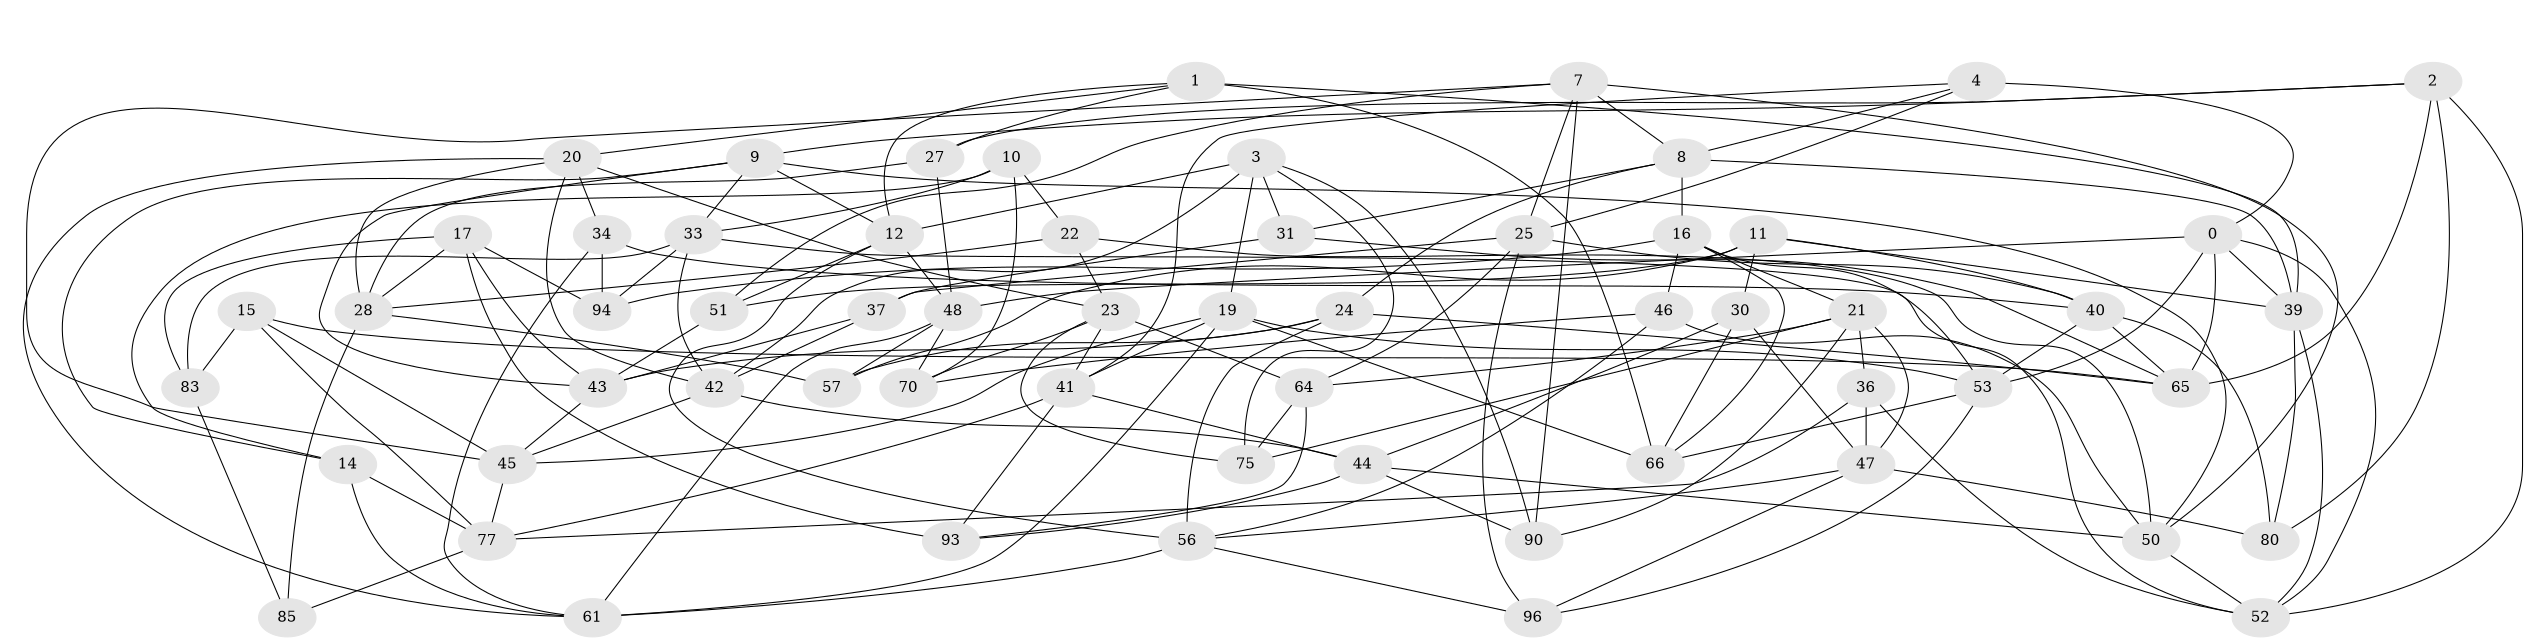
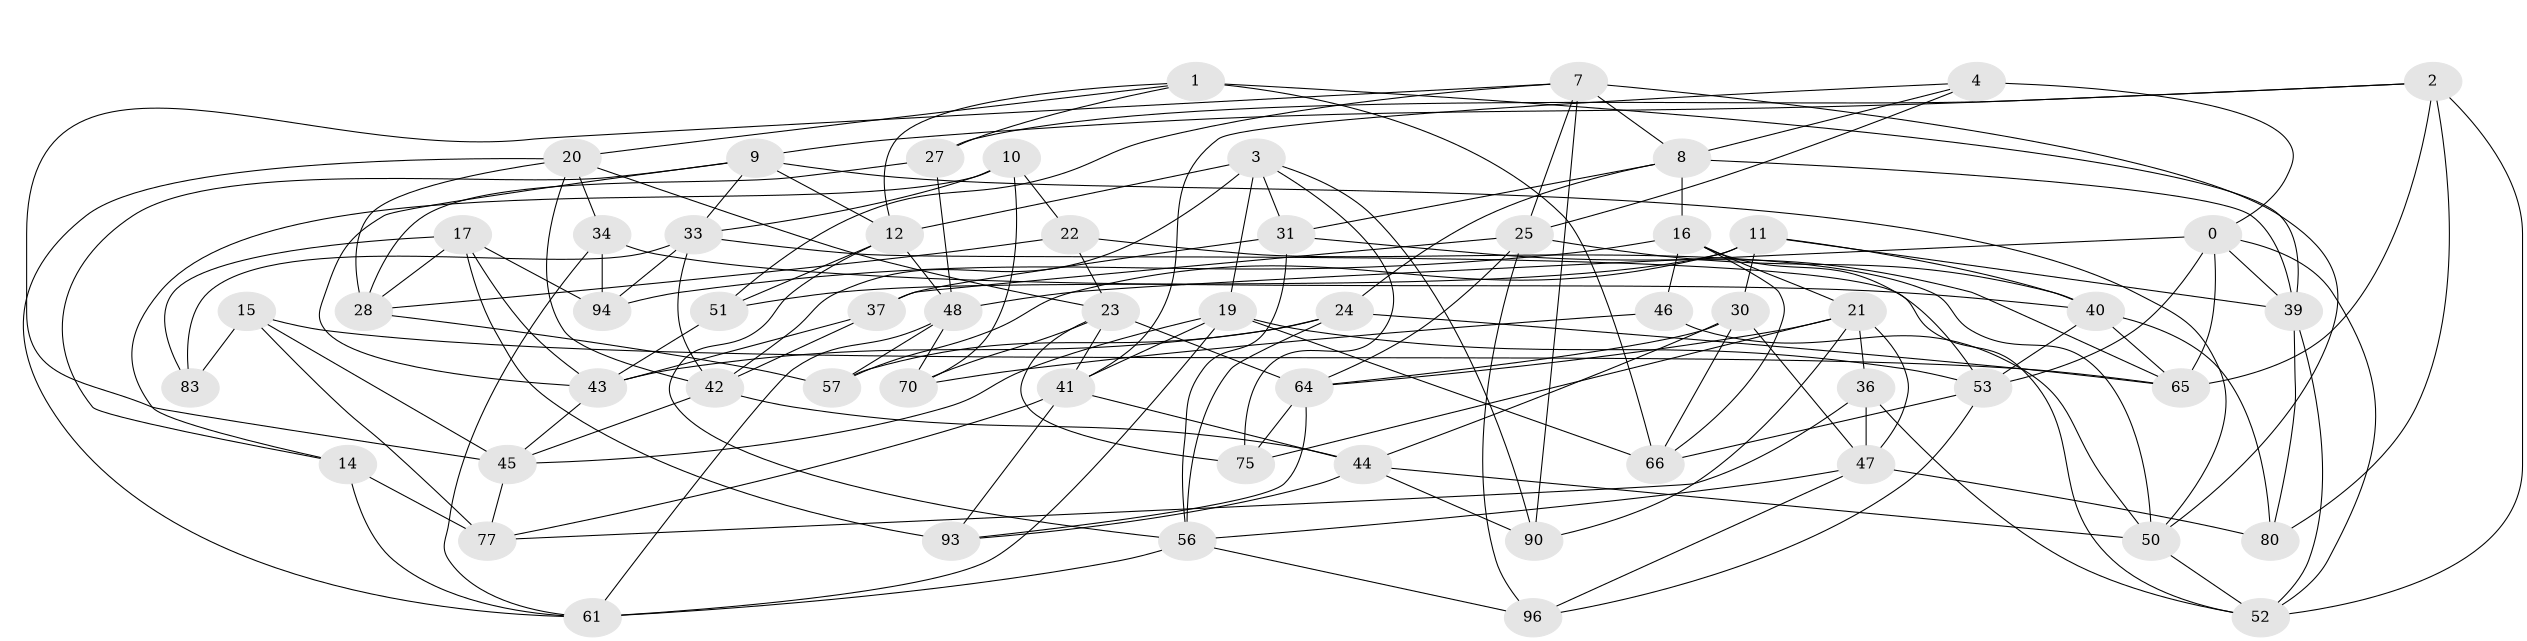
none -> (1527, 361)
(1445, 462) -> (1203, 370)
(287, 618) -> none
